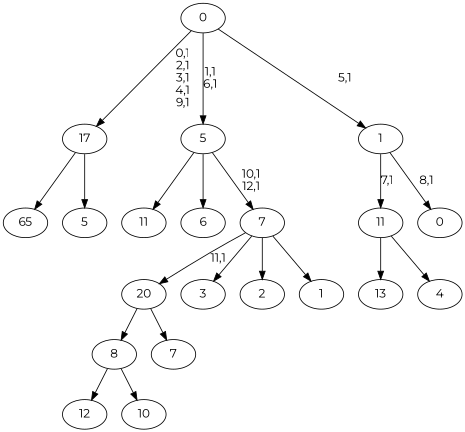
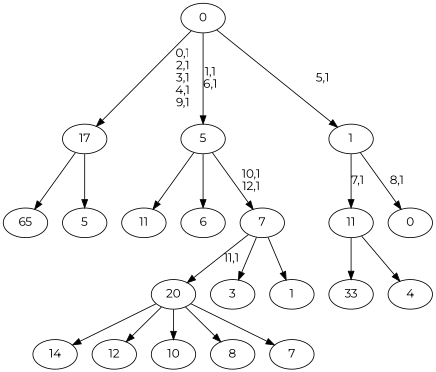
(262, 294) -> none
(381, 294) -> (351, 294)
none -> (55, 354)
(101, 381) -> (147, 321)
(127, 381) -> (173, 320)
